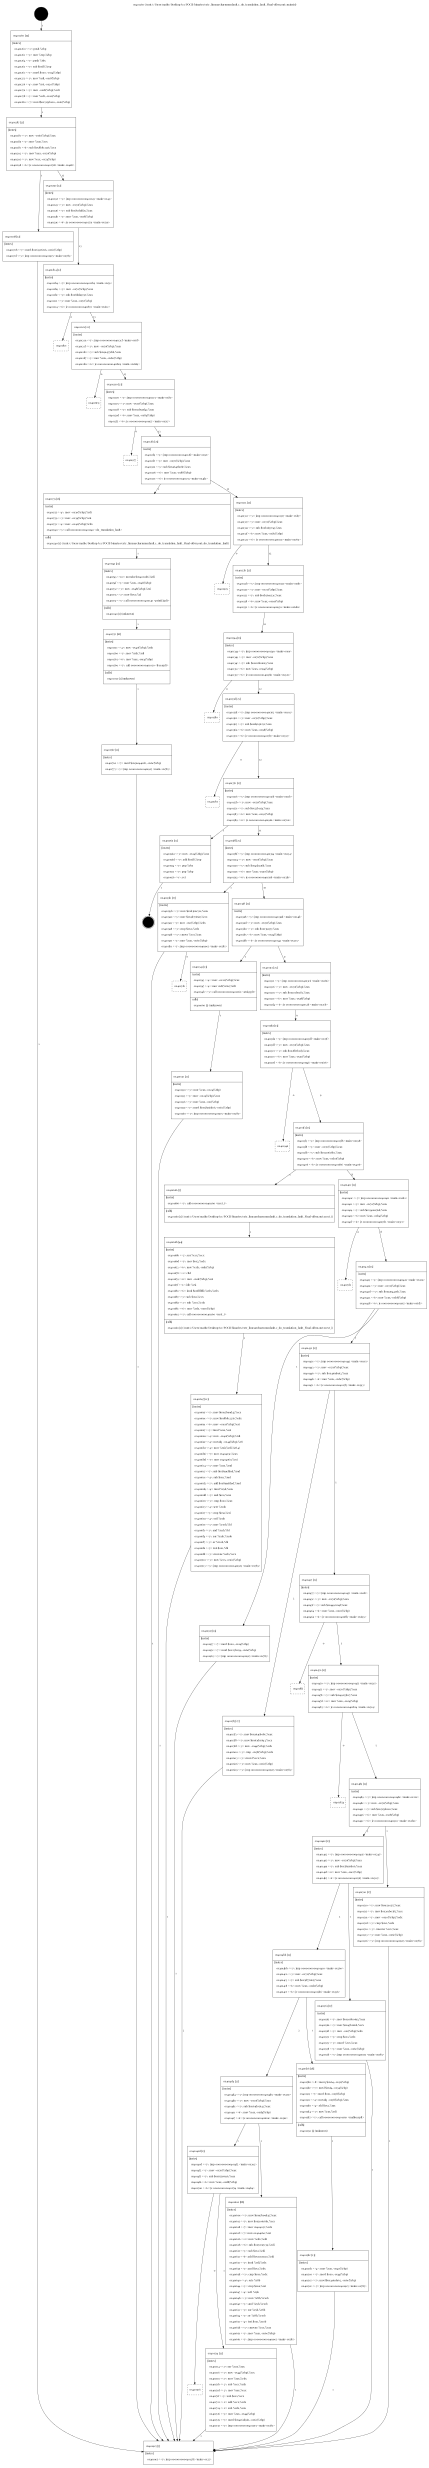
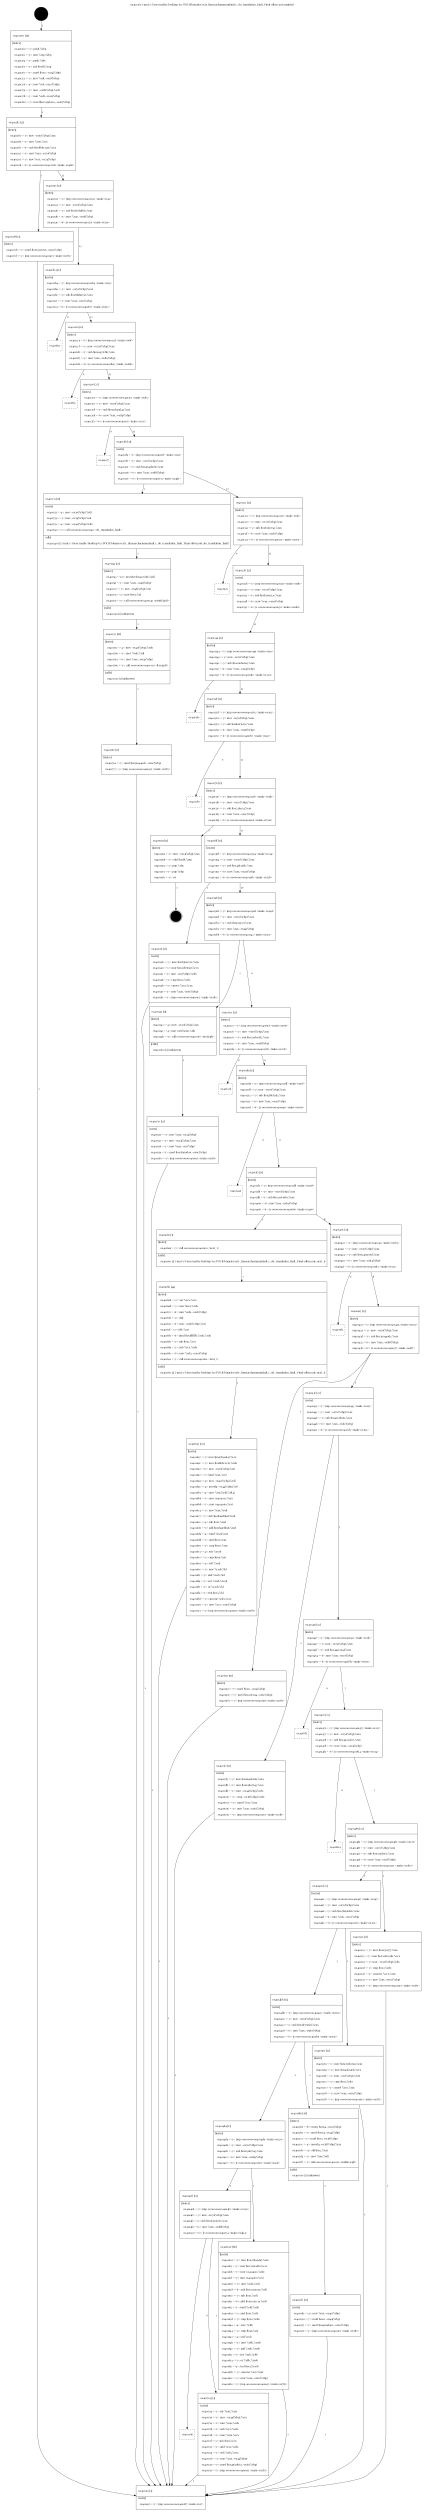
(184, 965) -> (233, 1068)
